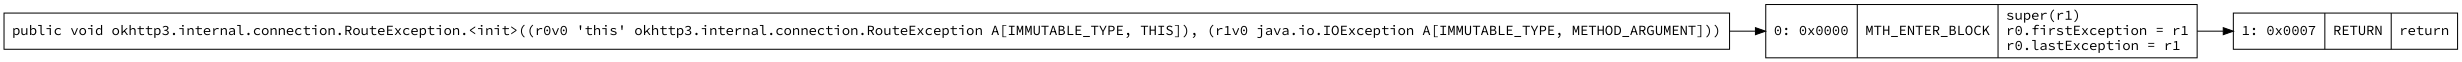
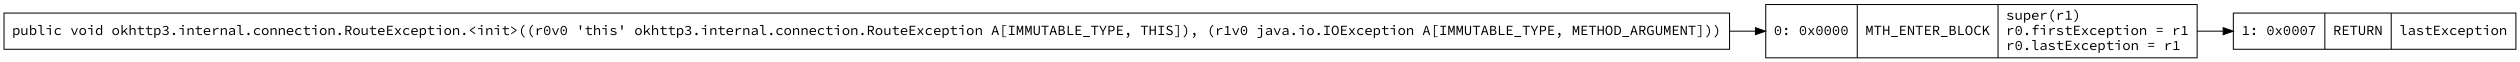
(2424, 31) -> (2454, 31)
